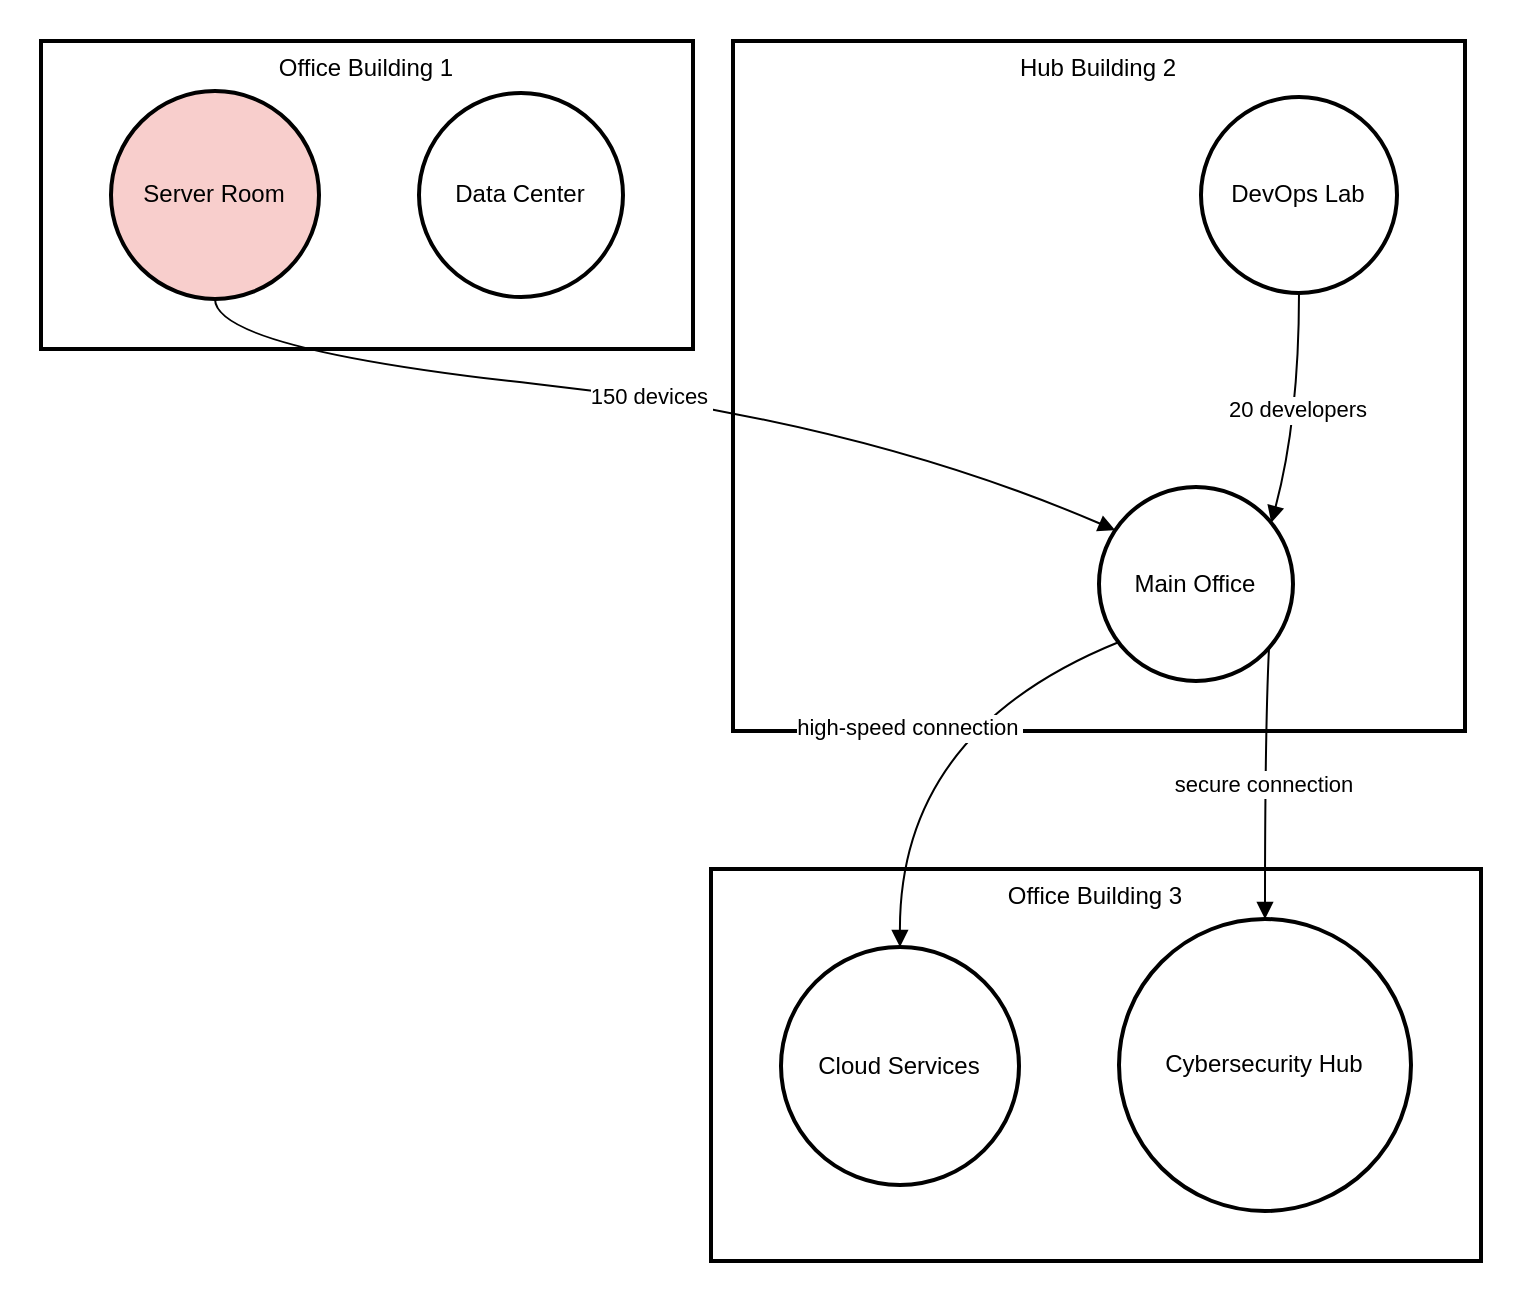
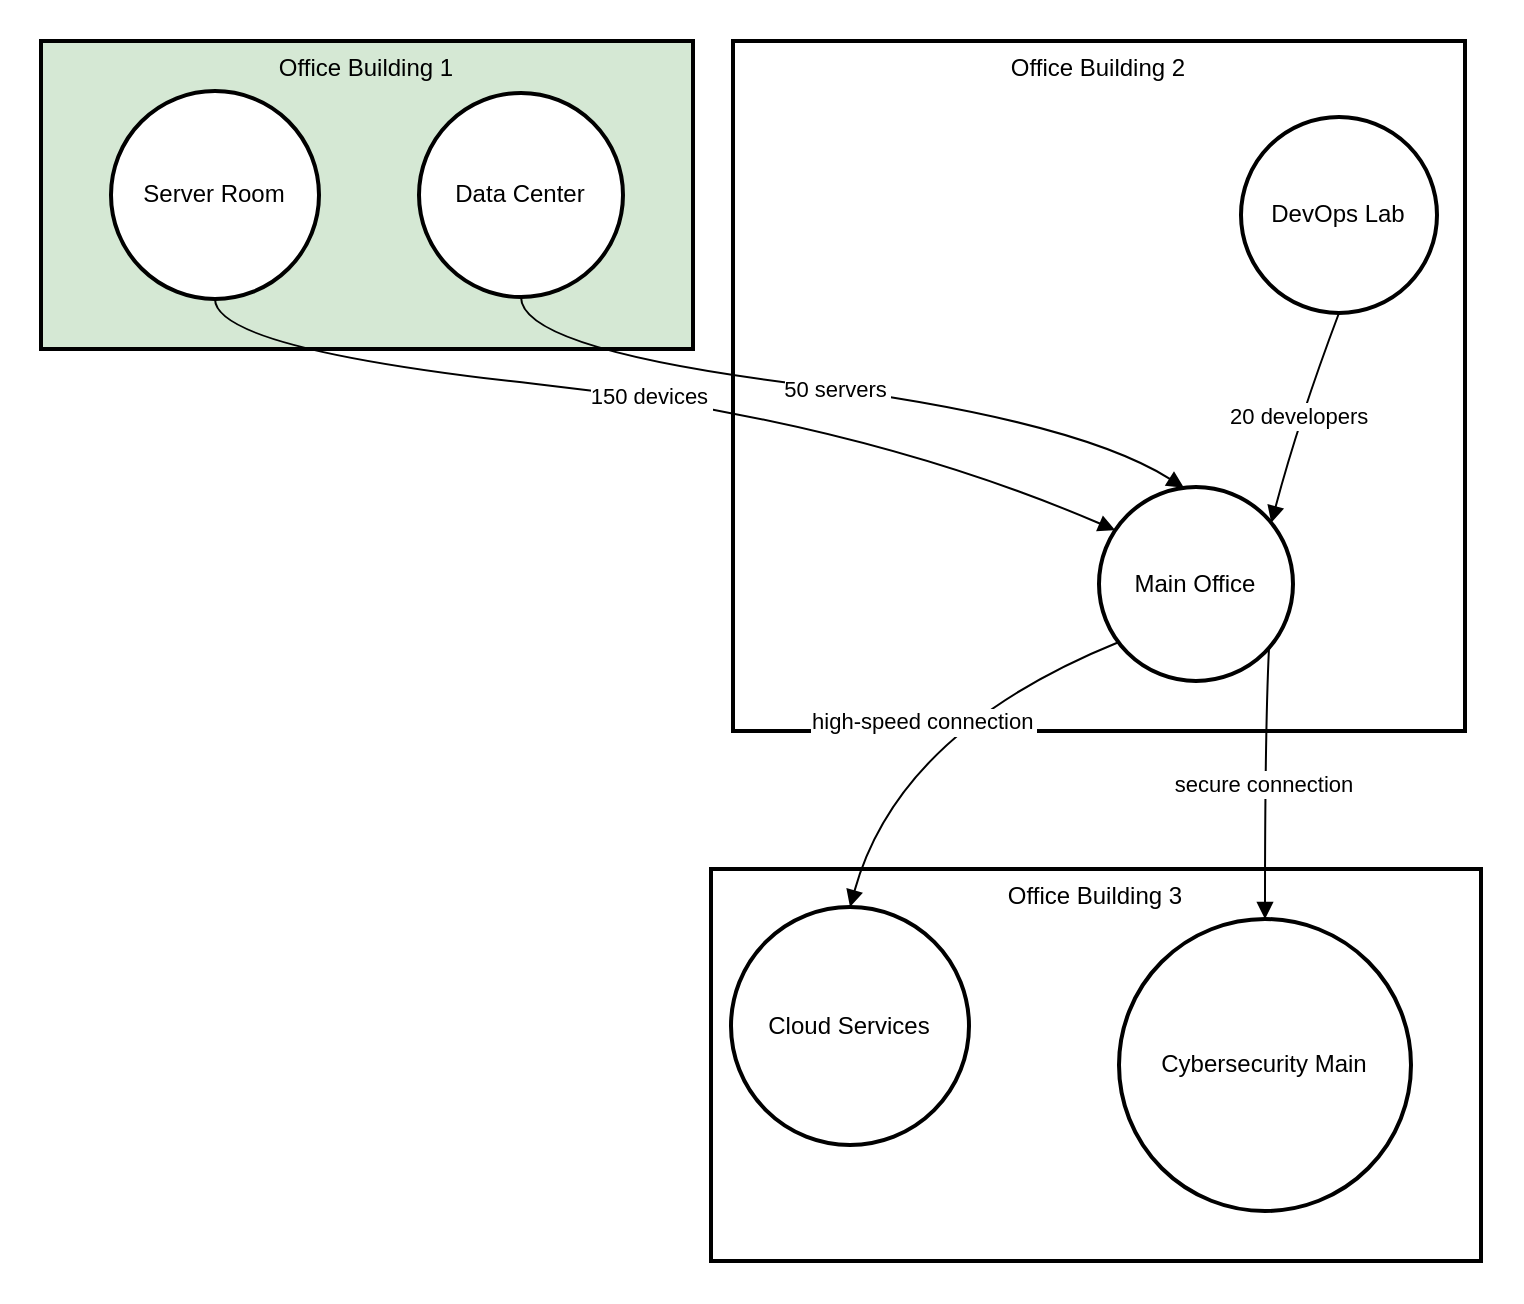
(1099, 69) -> (1099, 69)
(215, 195) -> (215, 195)
(367, 195) -> (367, 195)
(1299, 195) -> (1339, 215)
none -> (842, 390)
(1265, 1065) -> (1265, 1065)
(900, 1066) -> (850, 1026)
